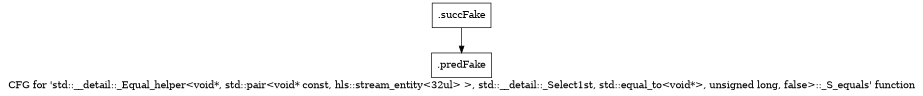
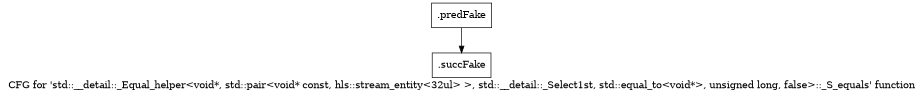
(462, 37) -> (462, 37)
